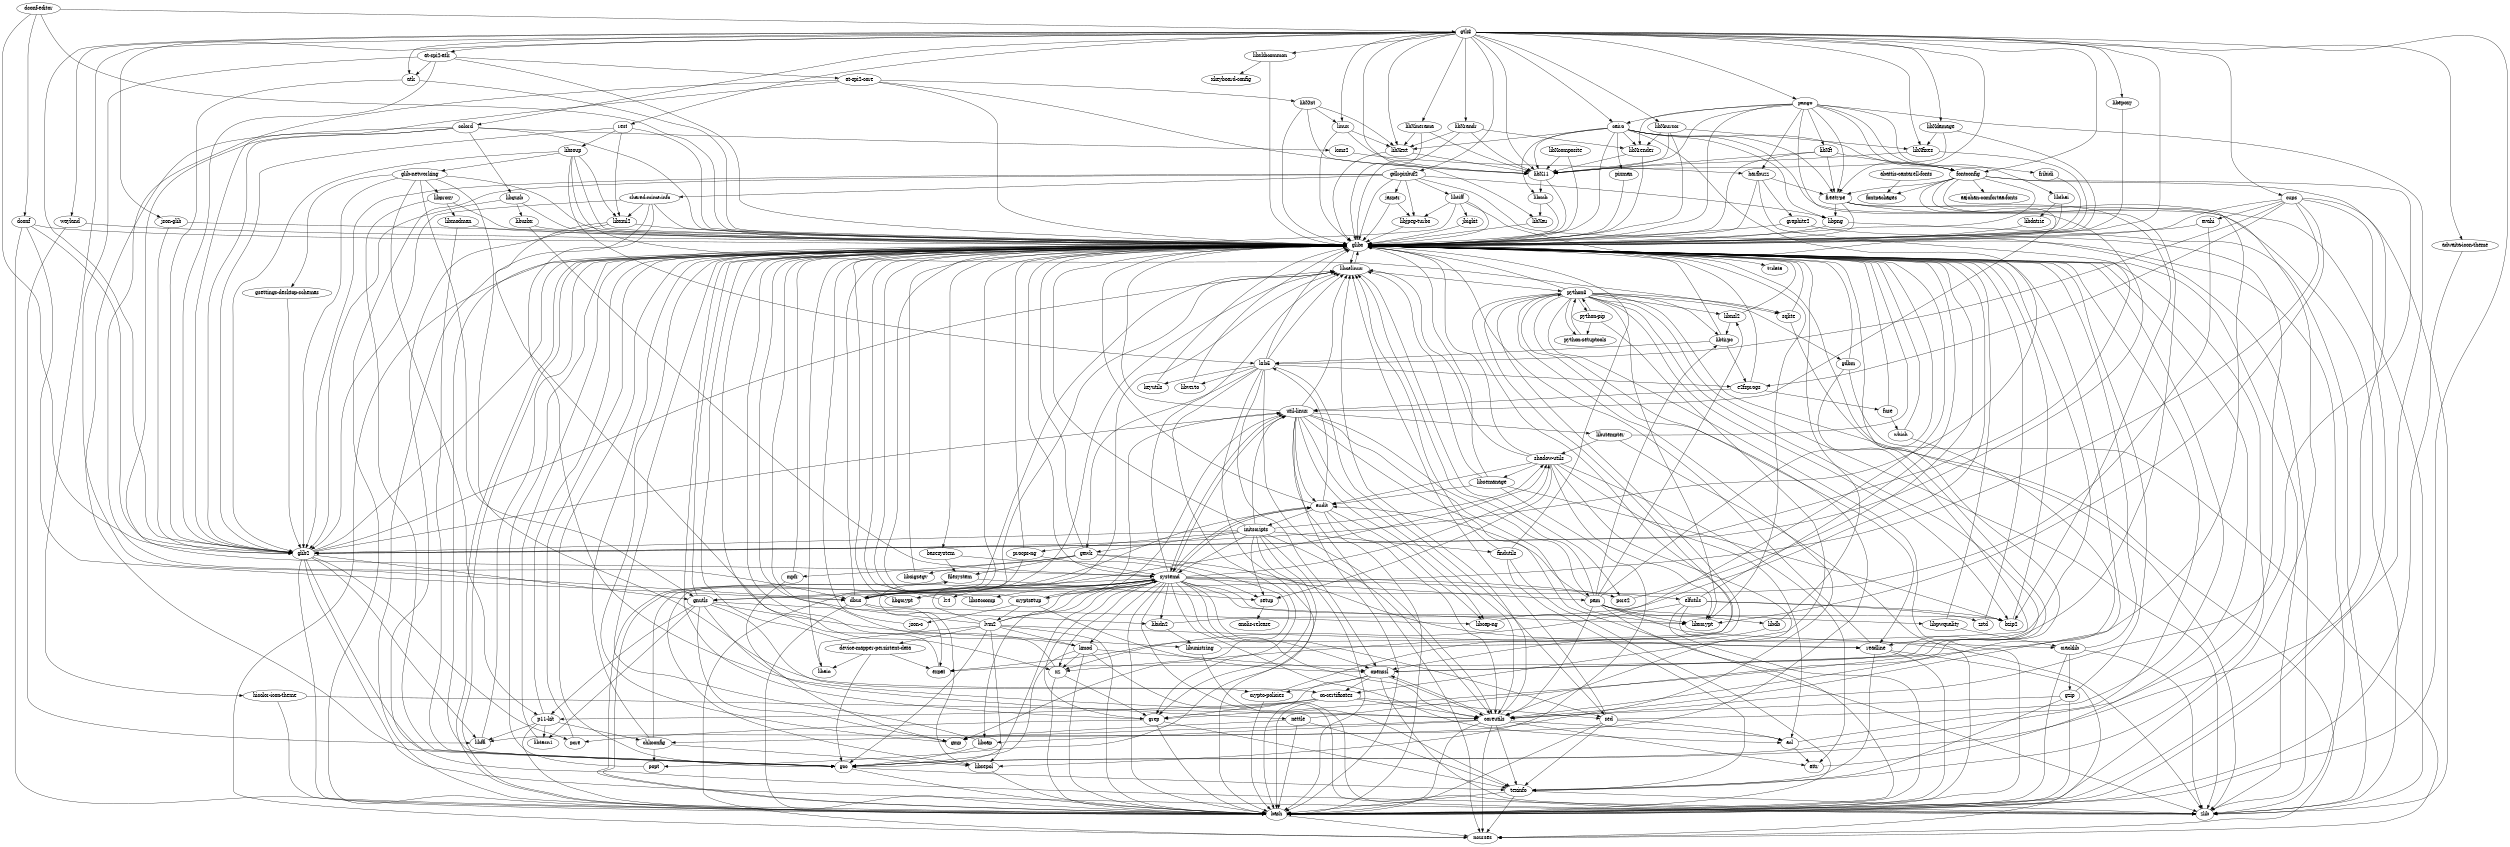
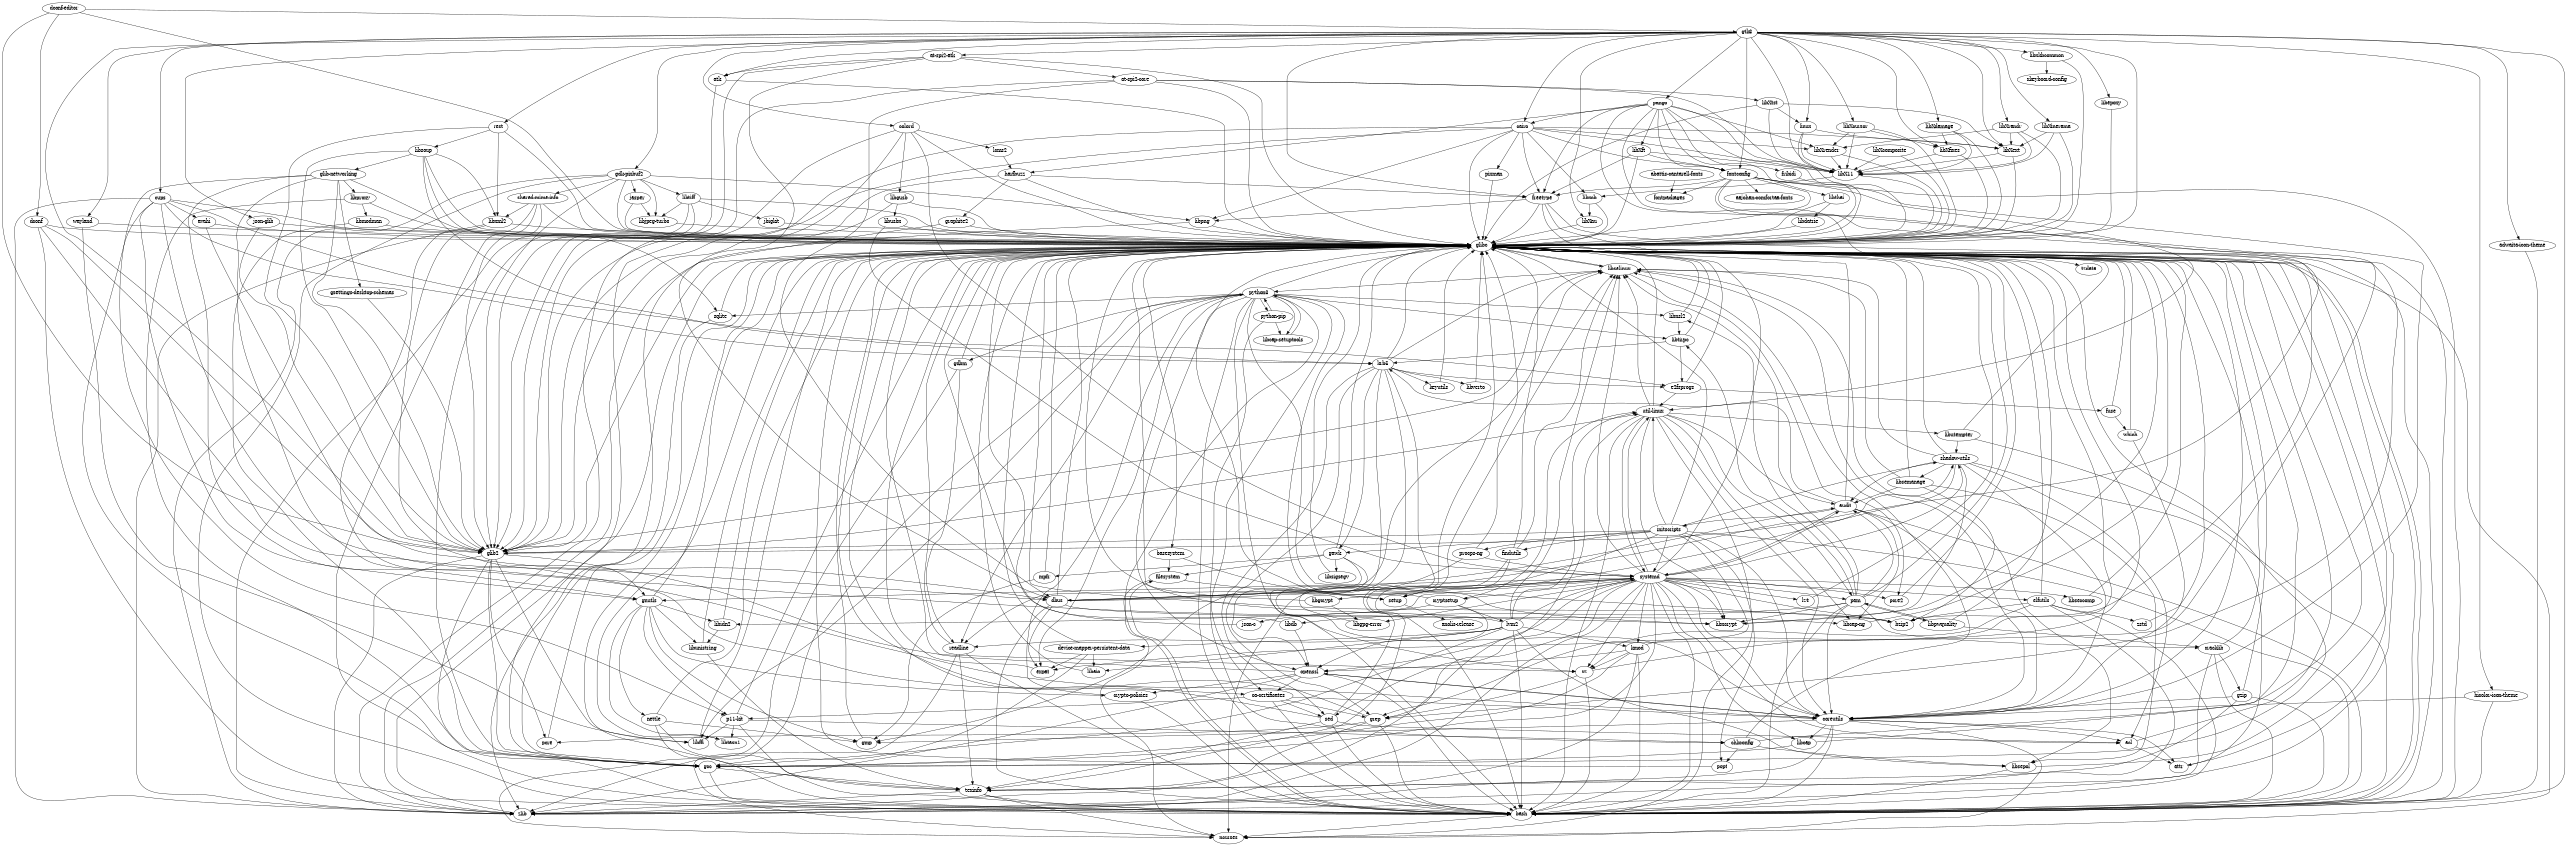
(1585, 340) -> (1283, 340)
none -> (1898, 612)
none -> (1368, 625)
